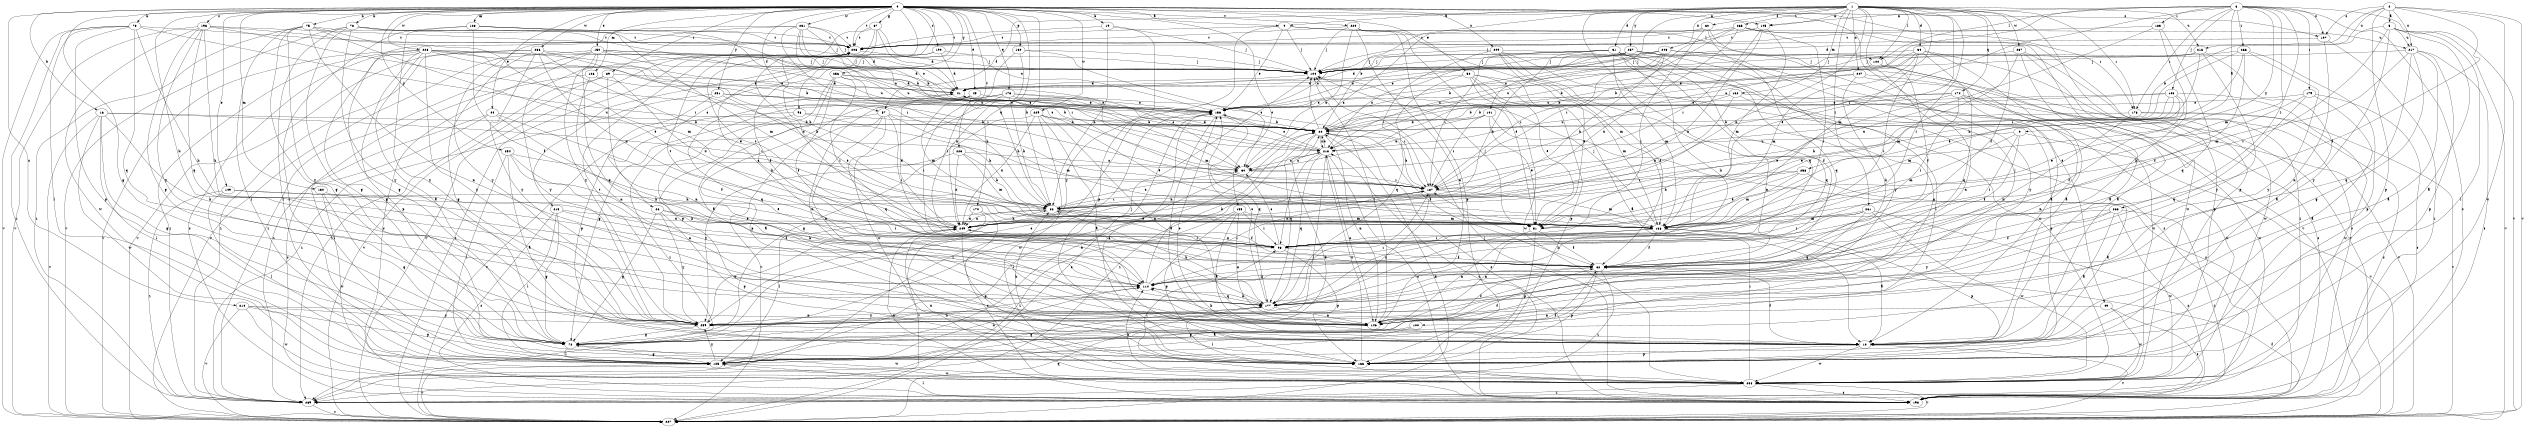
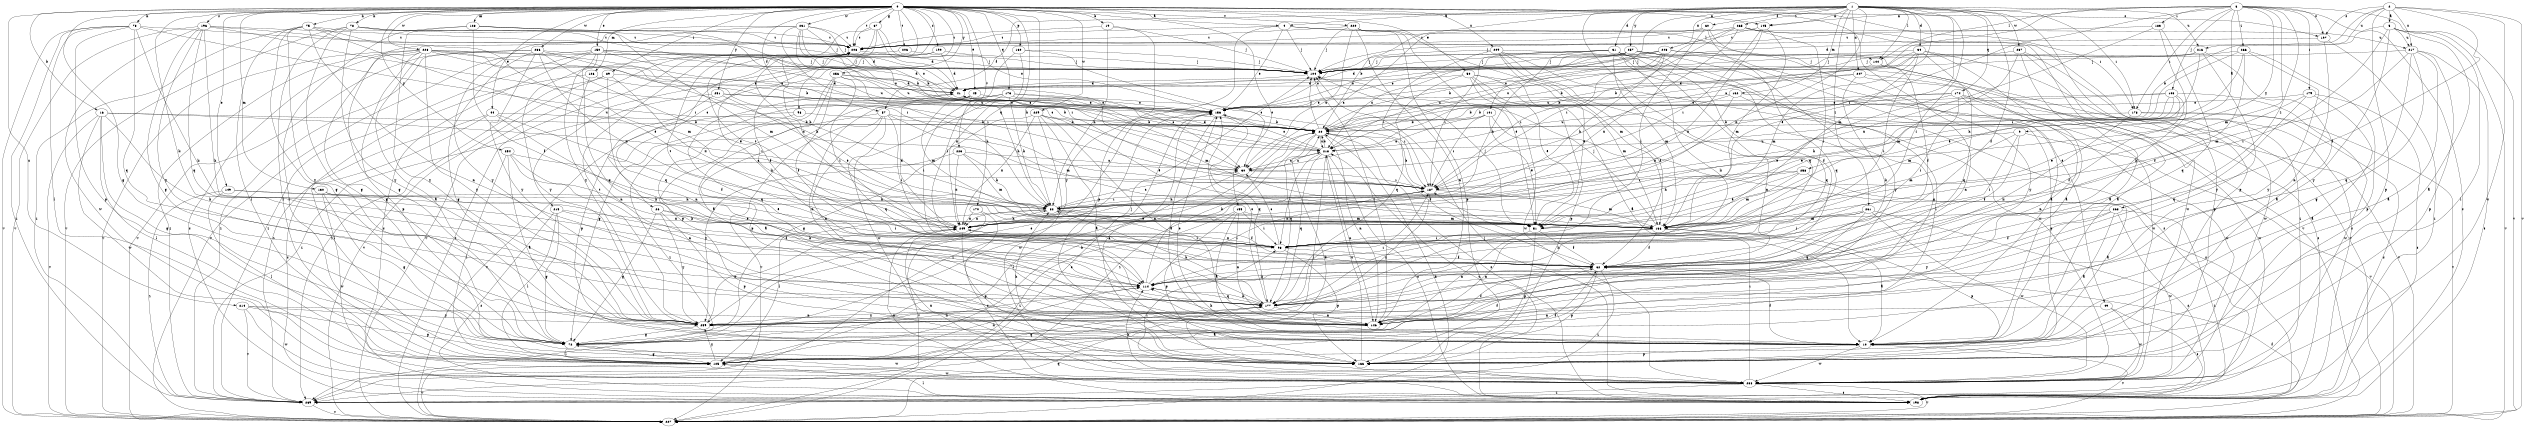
none -> (905, 50)
(936, 140) -> (667, 198)
(1416, 325) -> none
(327, 414) -> (247, 376)
